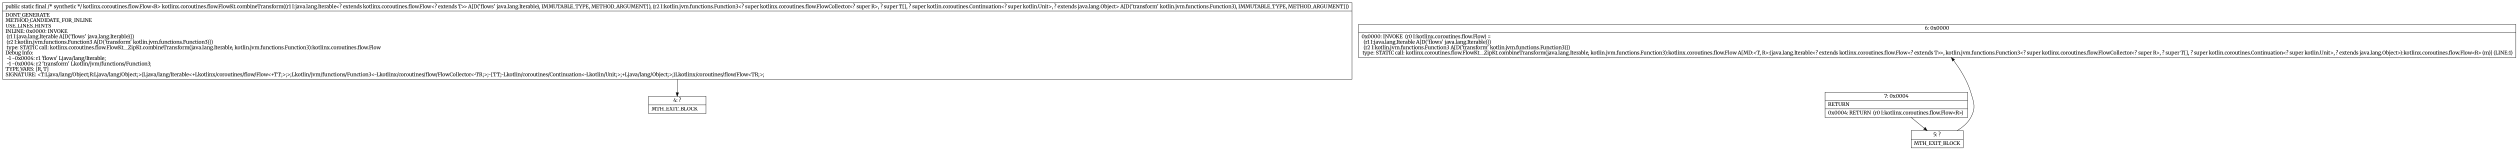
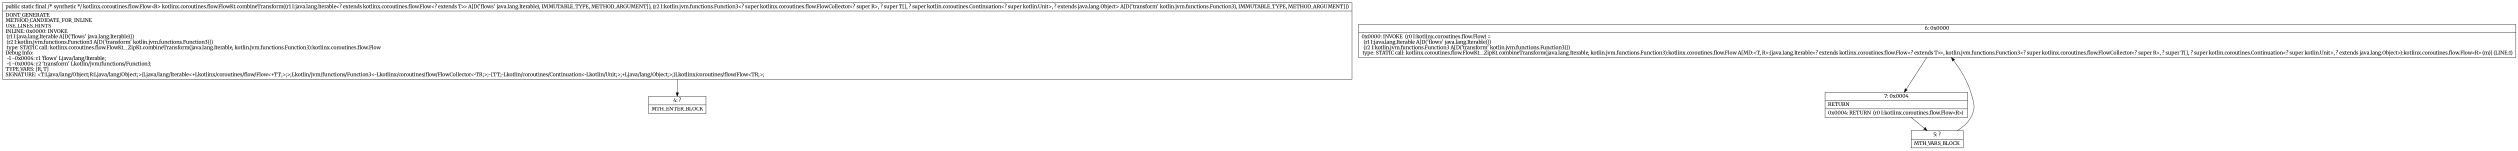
none -> (1917, 73)
(675, 109) -> (677, 109)
(1937, 143) -> (1937, 143)
